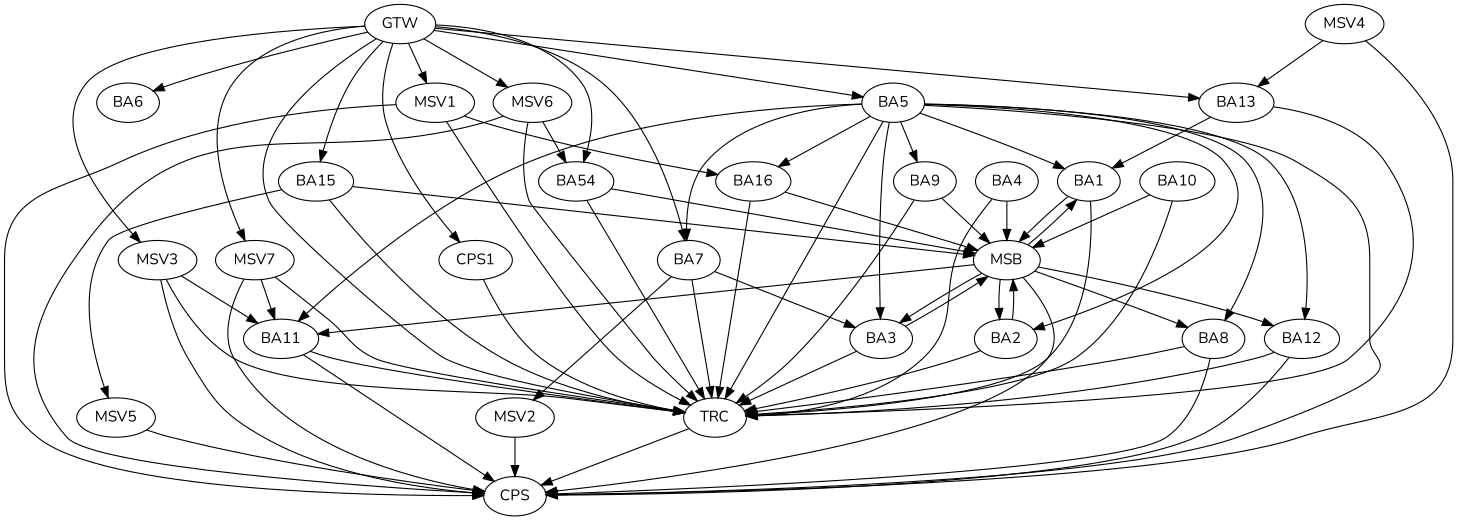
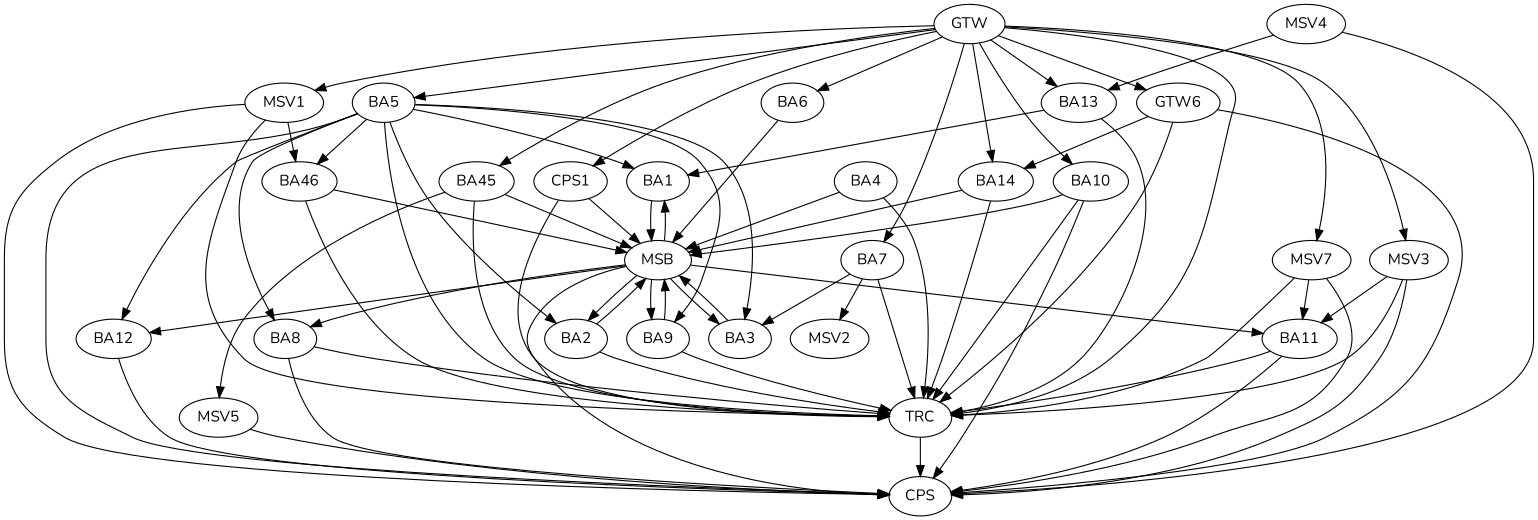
(532, 103) -> (1178, 103)
none -> (1017, 103)
(745, 132) -> none
(547, 155) -> none
none -> (727, 180)
(316, 181) -> (477, 181)
(576, 181) -> (996, 181)
(753, 181) -> (299, 181)
none -> (610, 217)
none -> (651, 294)
(1065, 337) -> none
(803, 376) -> none
(1031, 397) -> none
(515, 452) -> (1012, 353)
